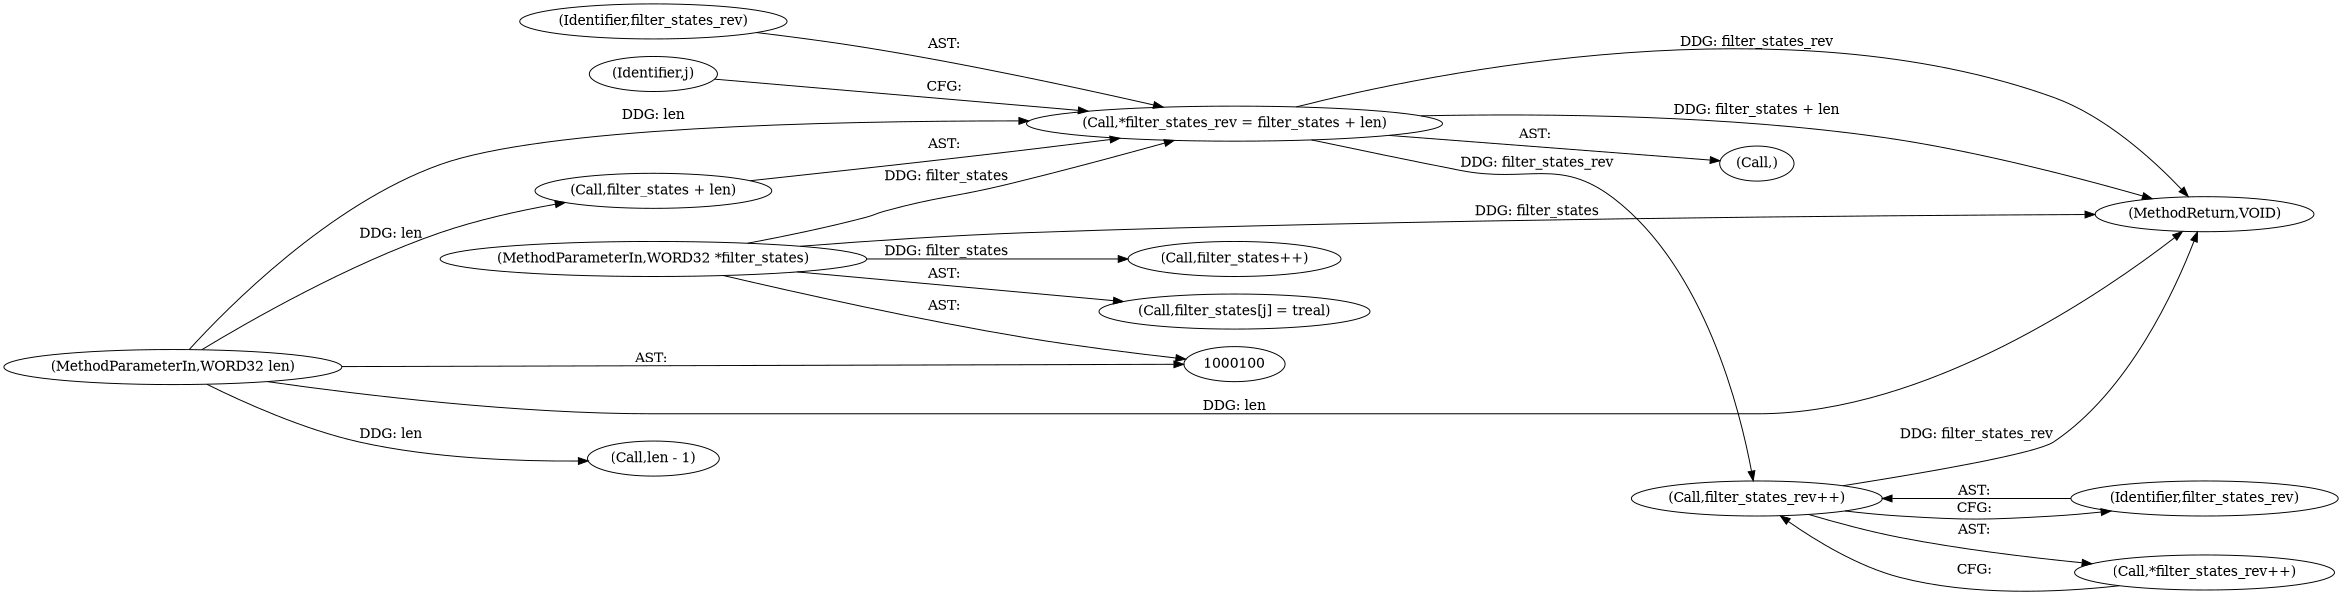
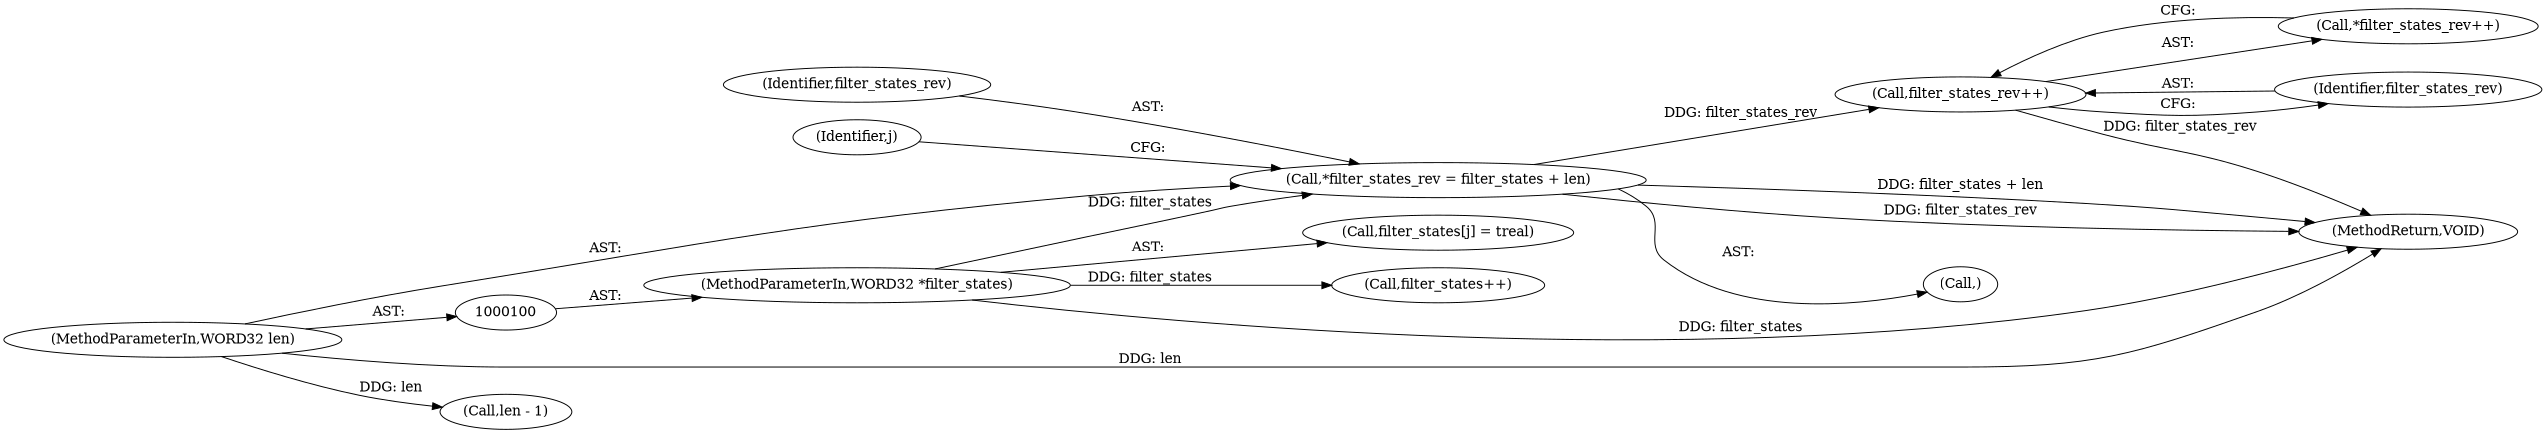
(653, 115) -> (608, 249)
(653, 191) -> none
(949, 324) -> (624, 303)
